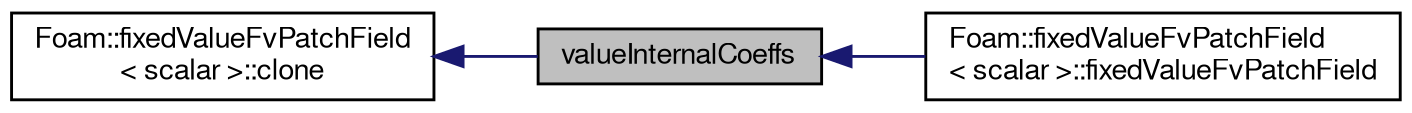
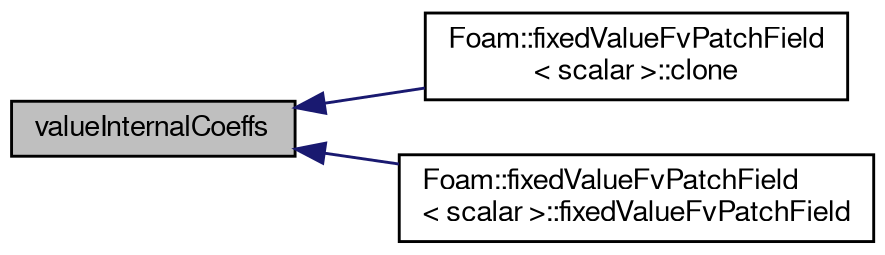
(501, 56) -> (375, 96)
